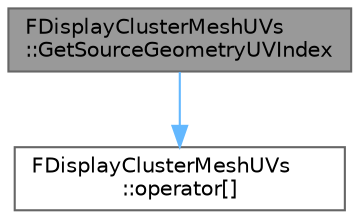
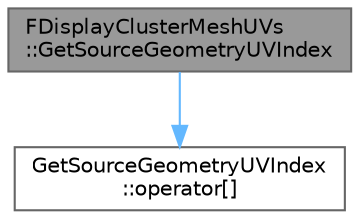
(180, 179) -> (180, 179)
